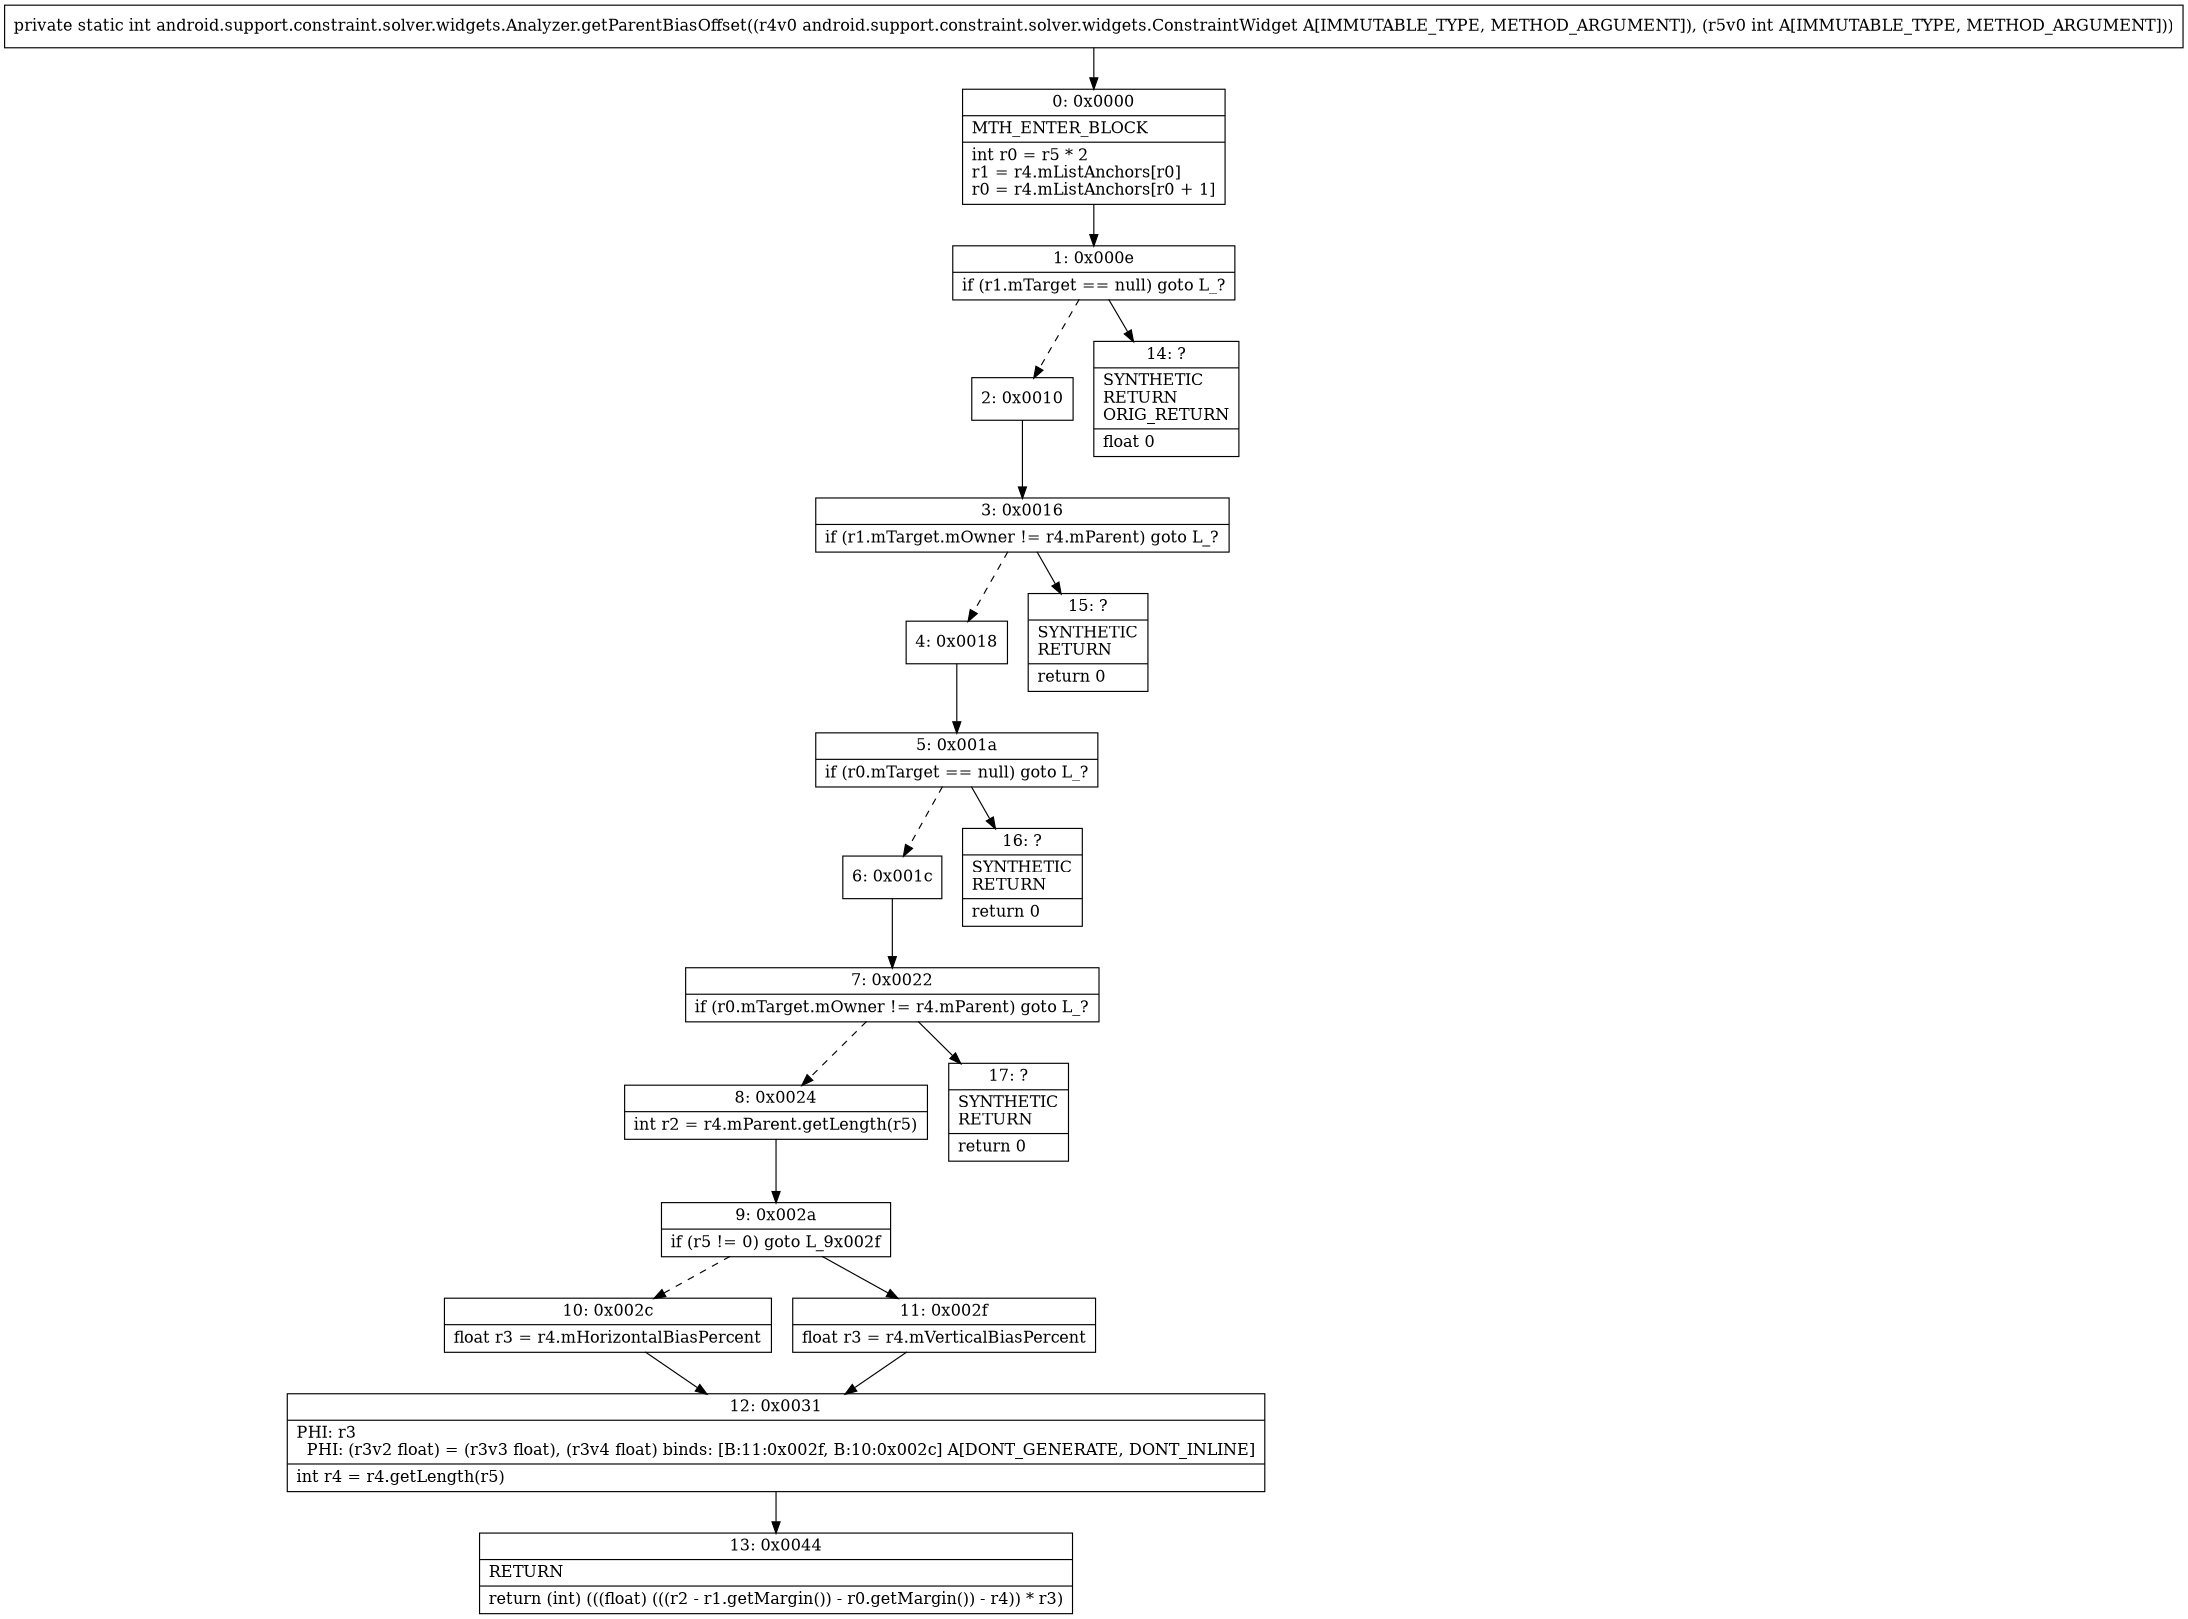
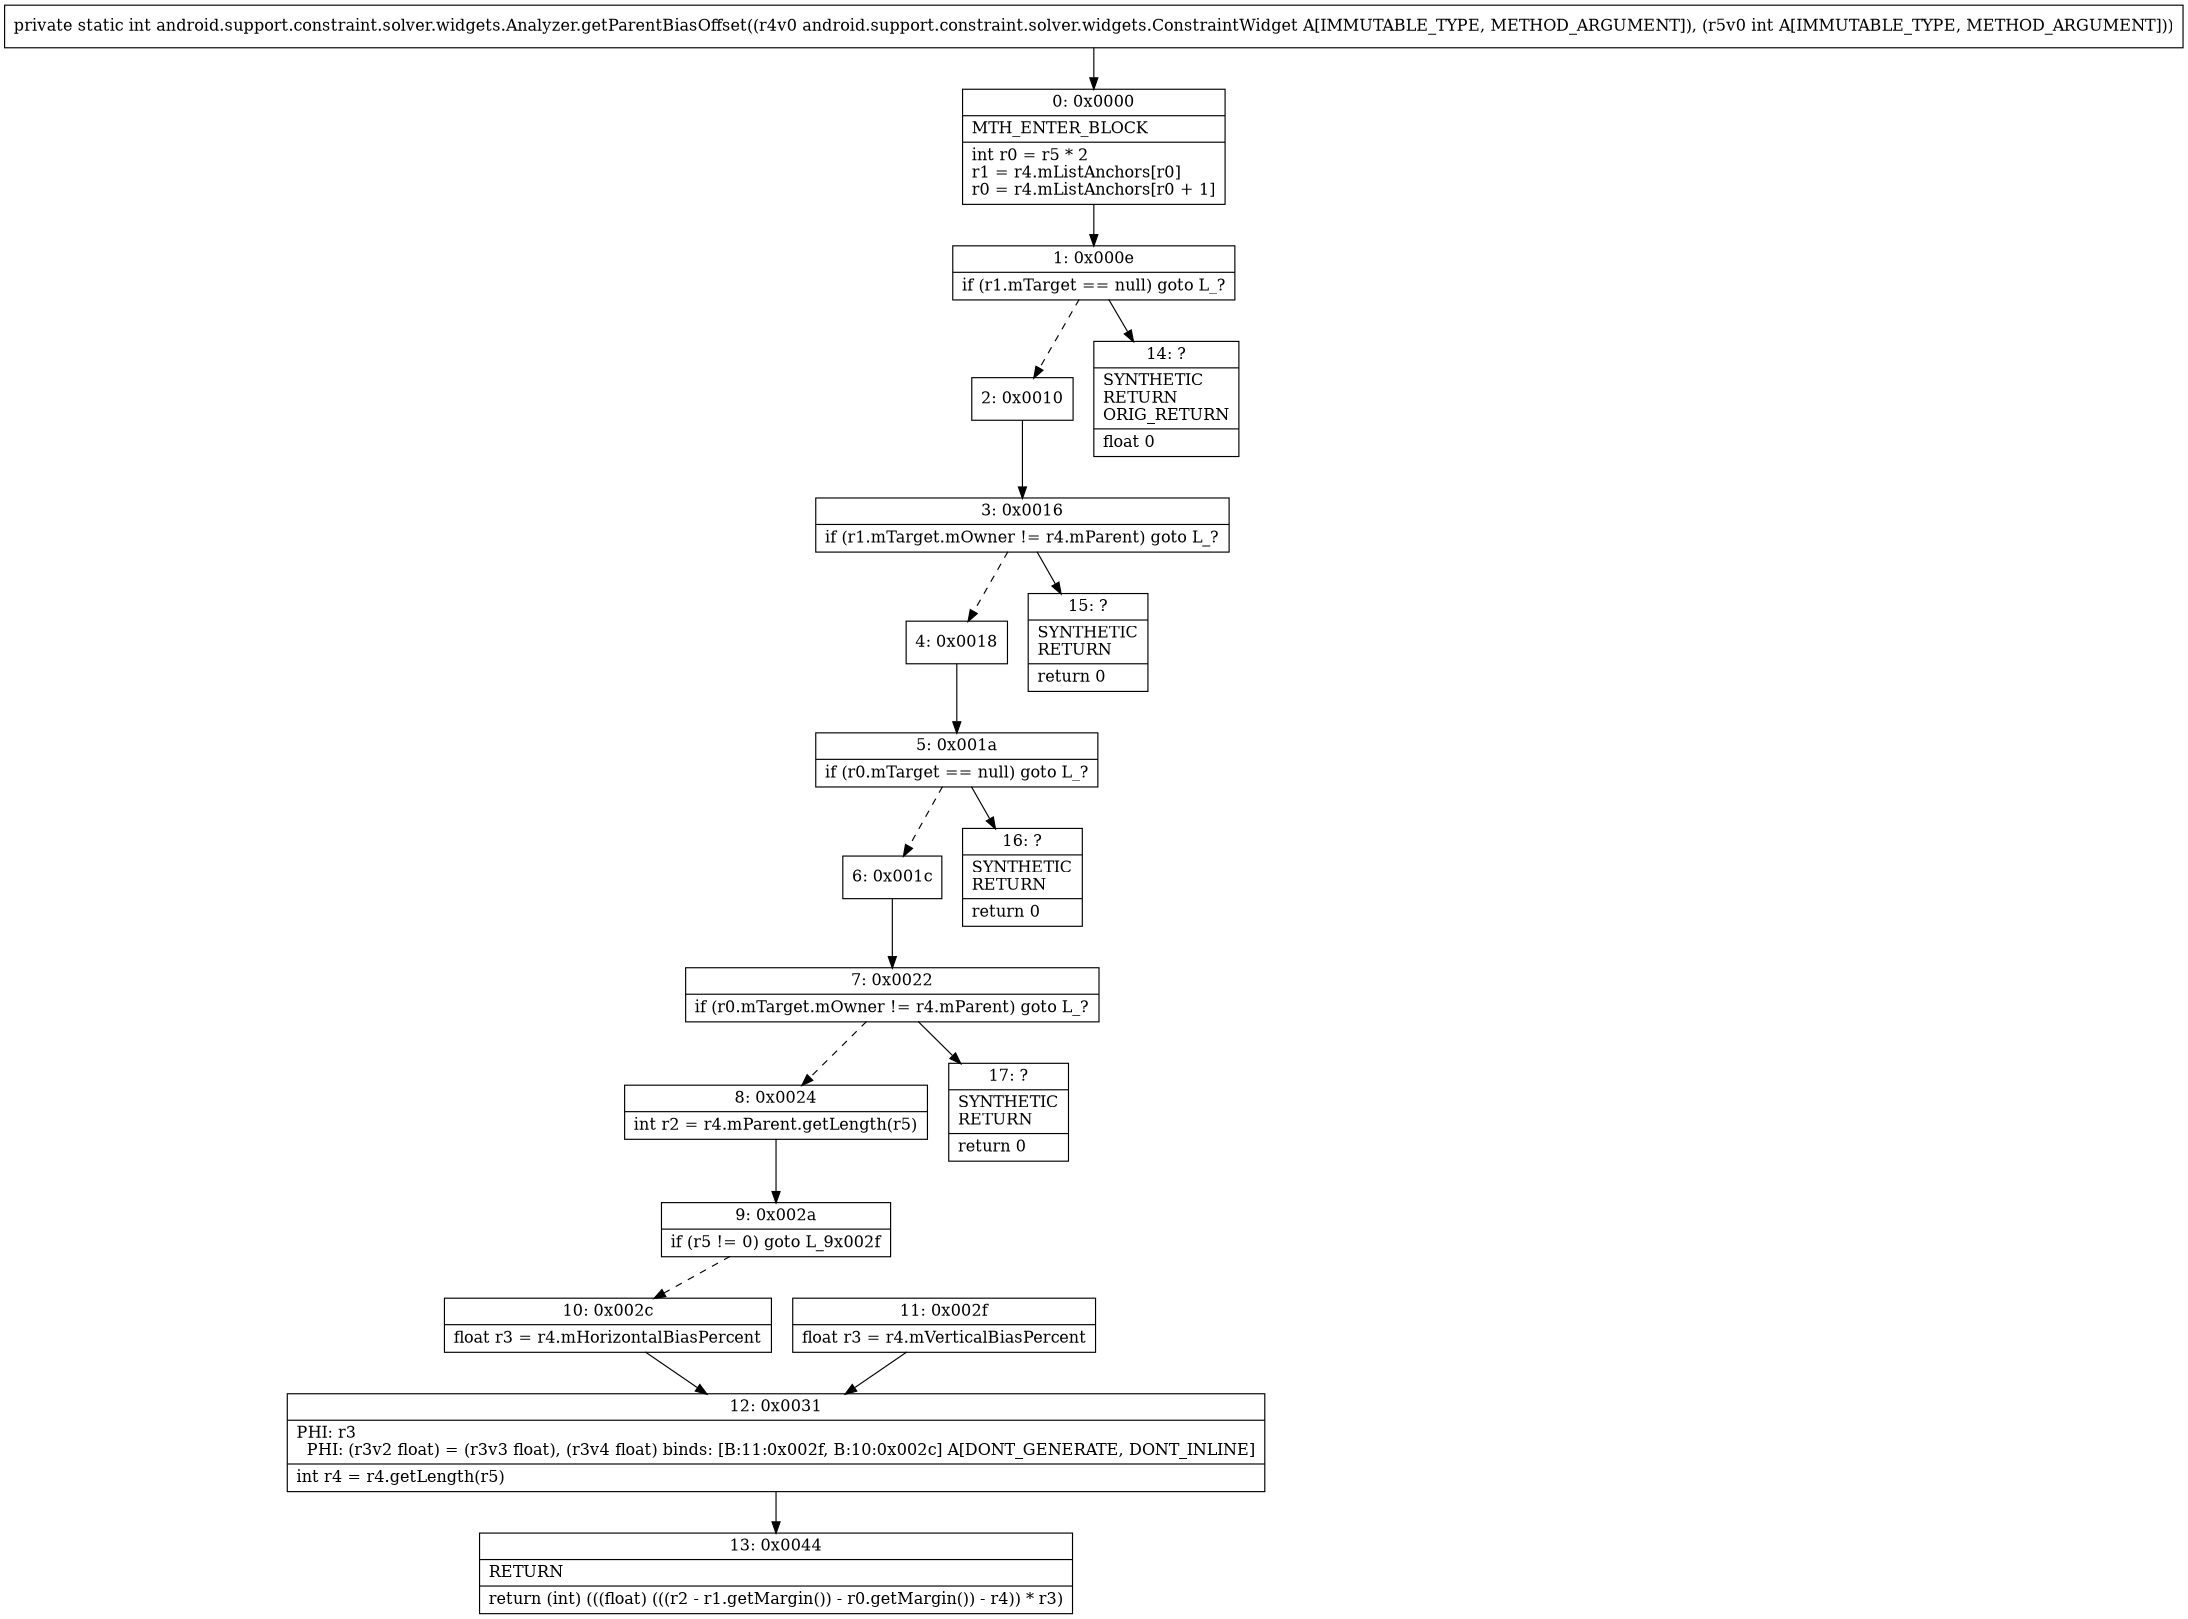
(855, 1275) -> none
